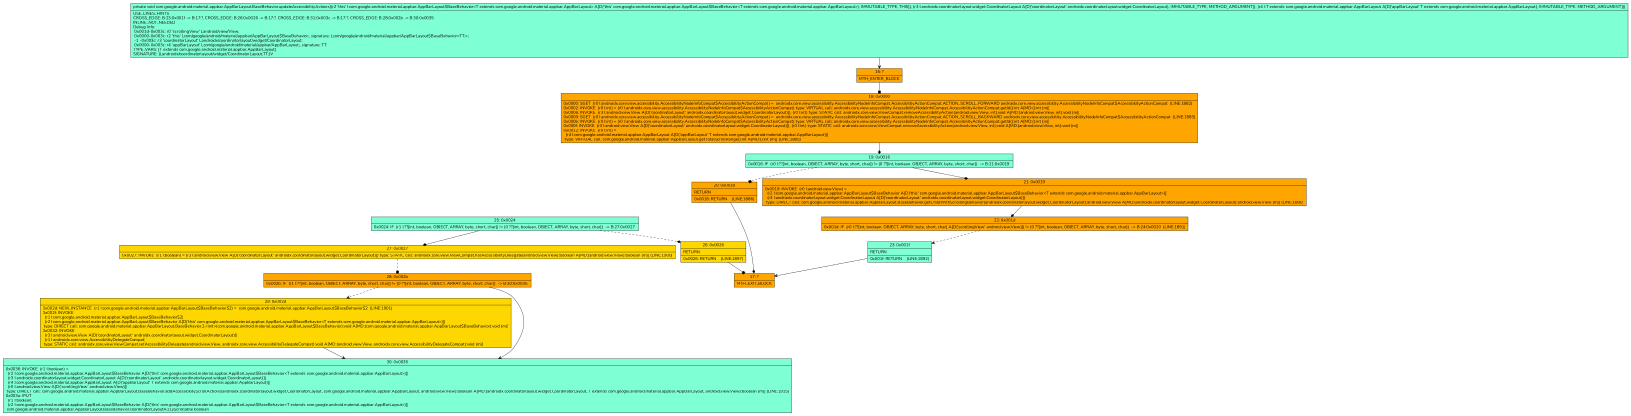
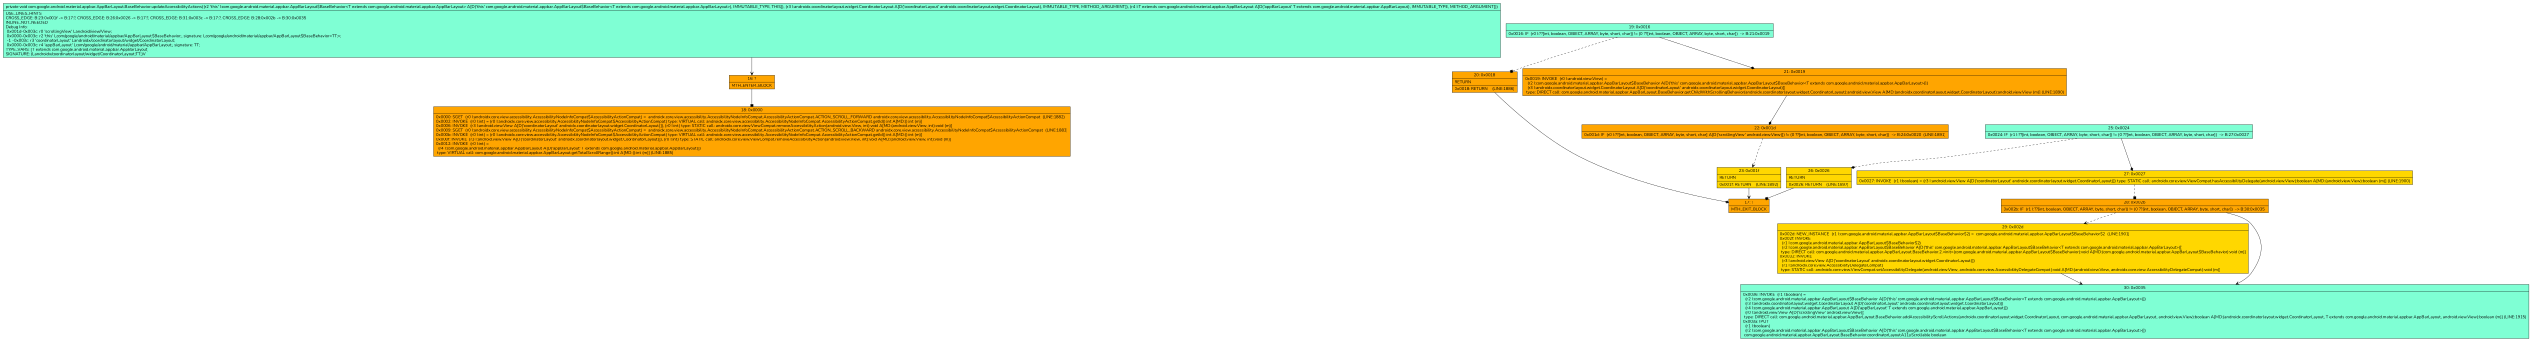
(879, 147) -> none
(900, 252) -> (1749, 178)
